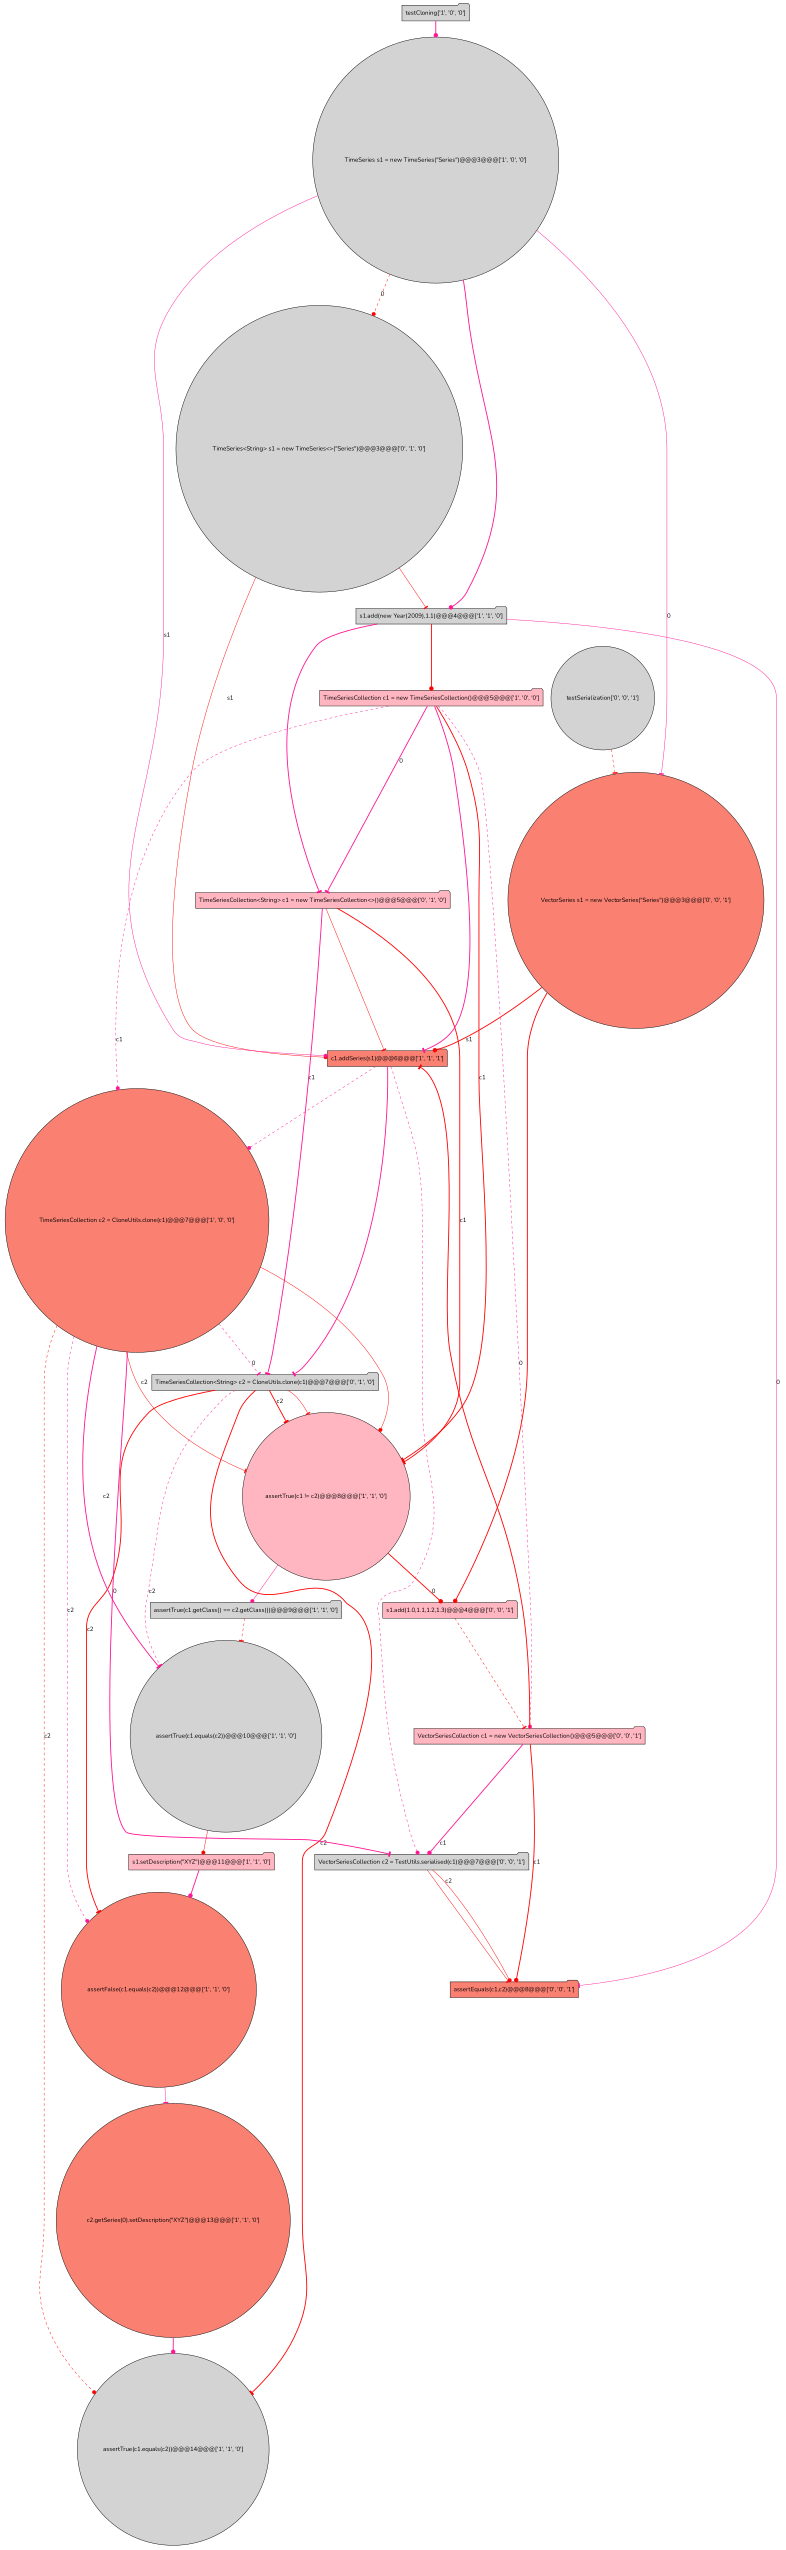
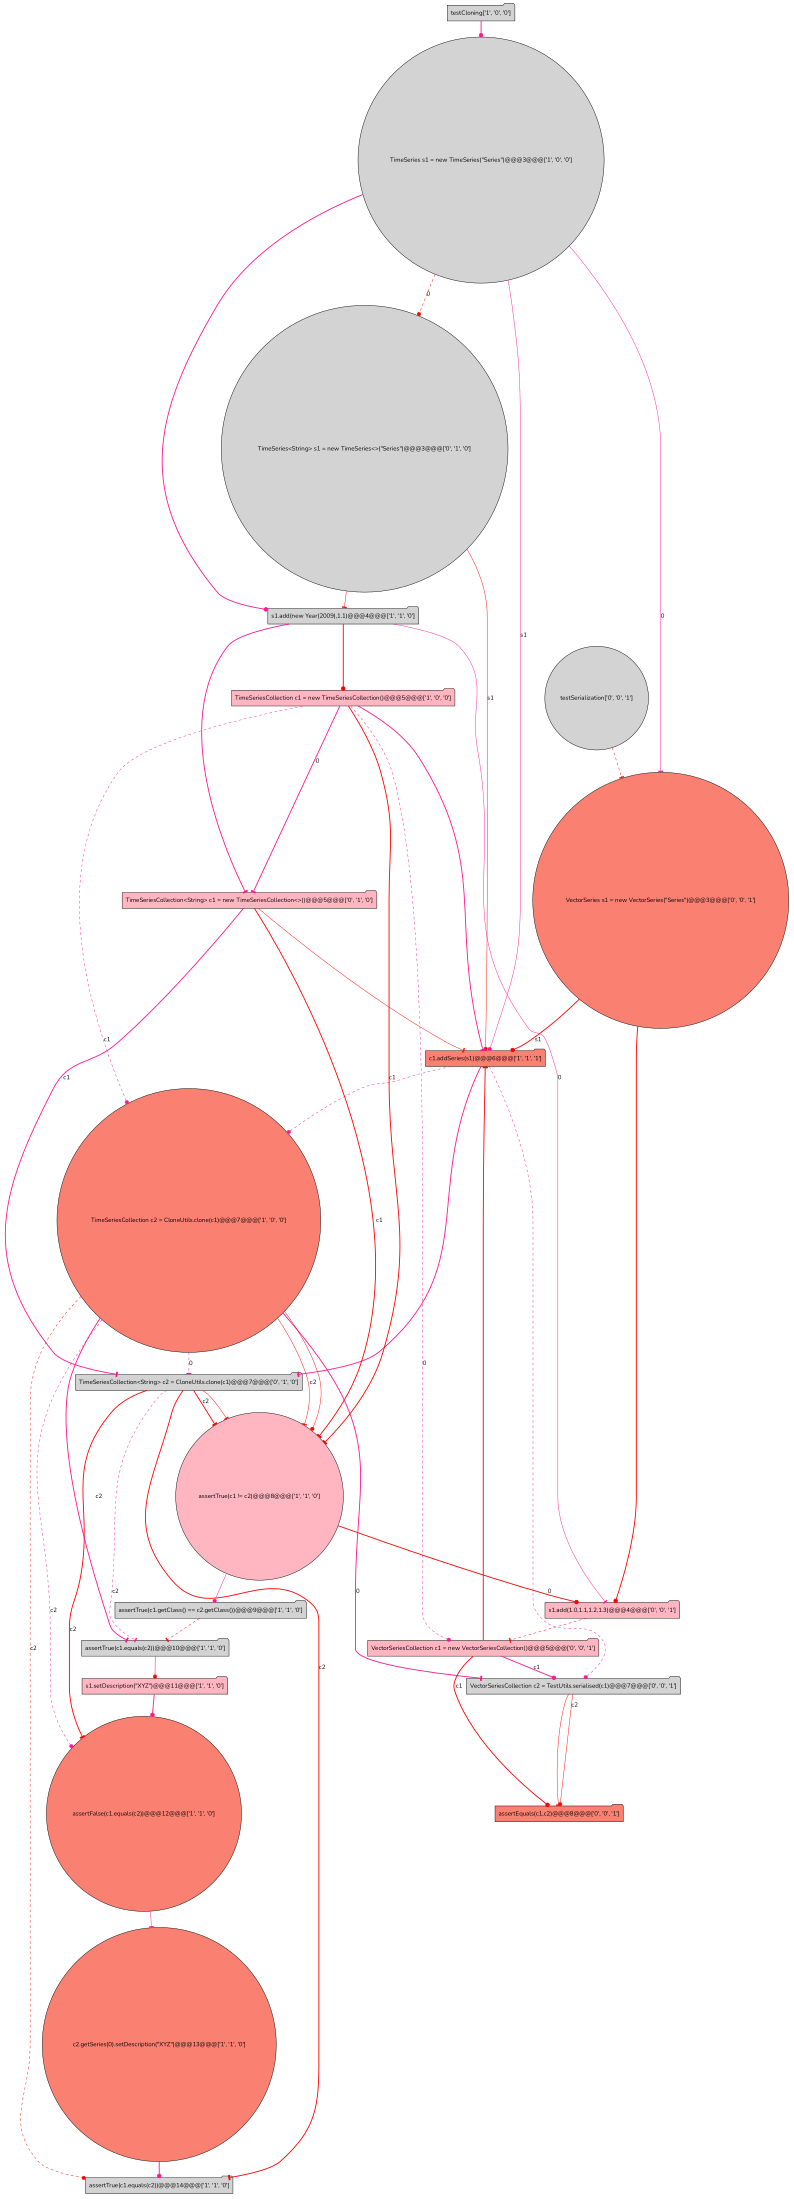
(776, 1260) -> (558, 1081)
(226, 1736) -> (155, 1648)
(173, 2449) -> (159, 2186)
